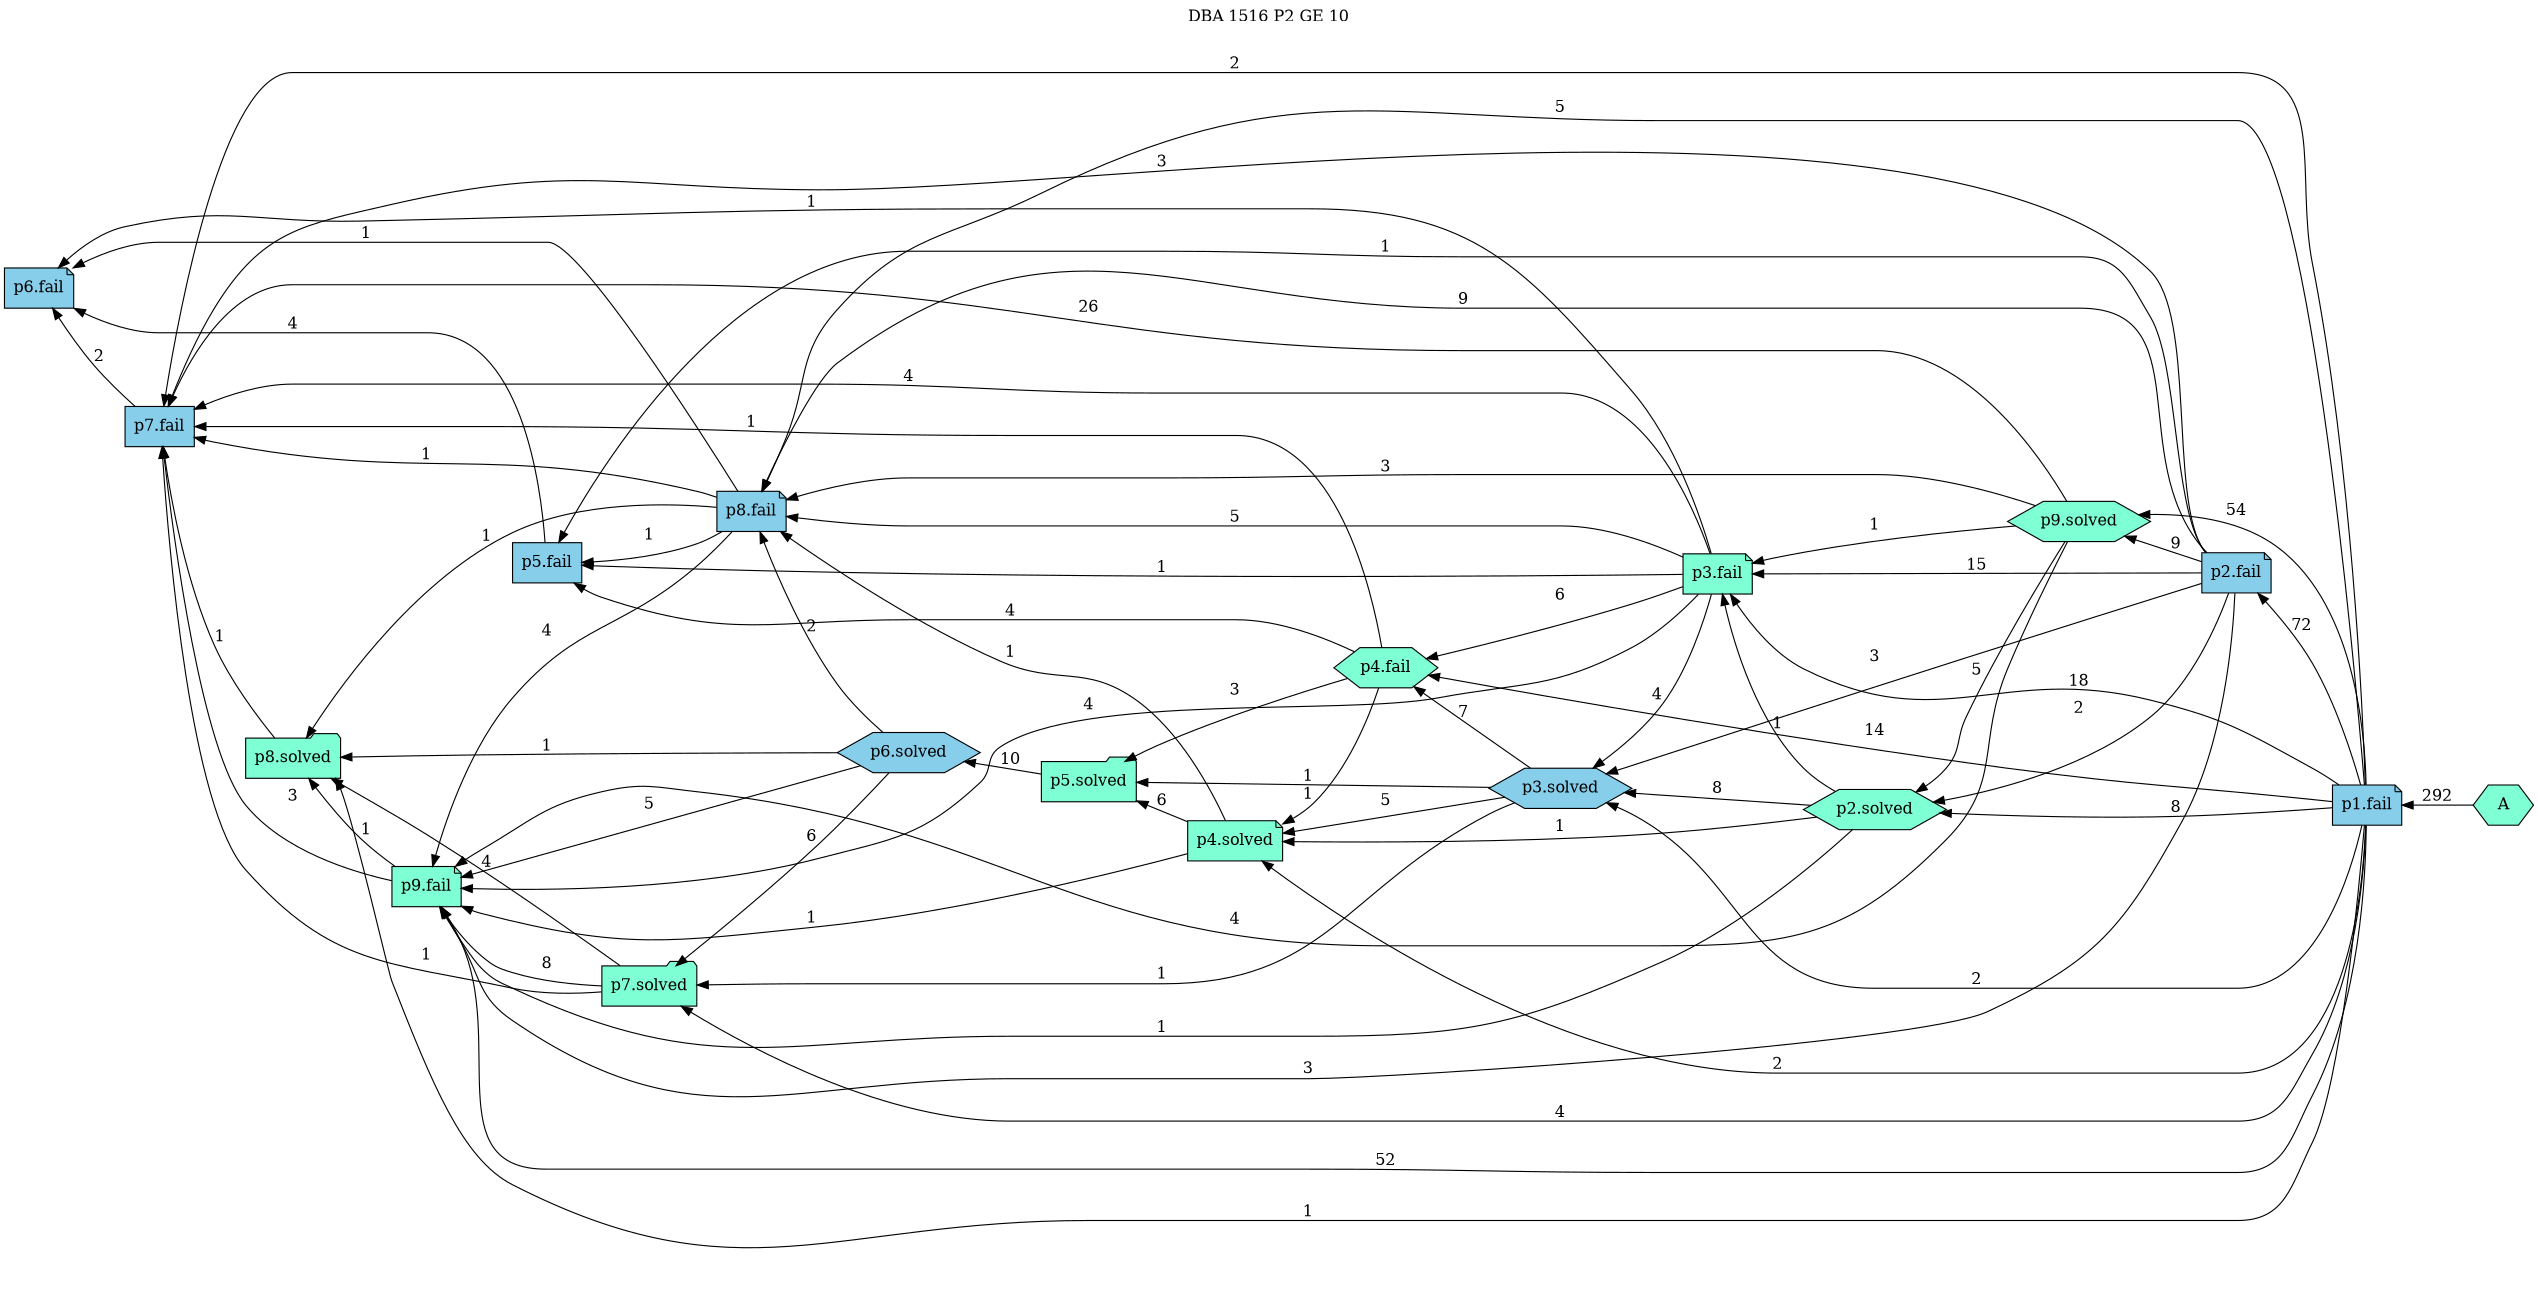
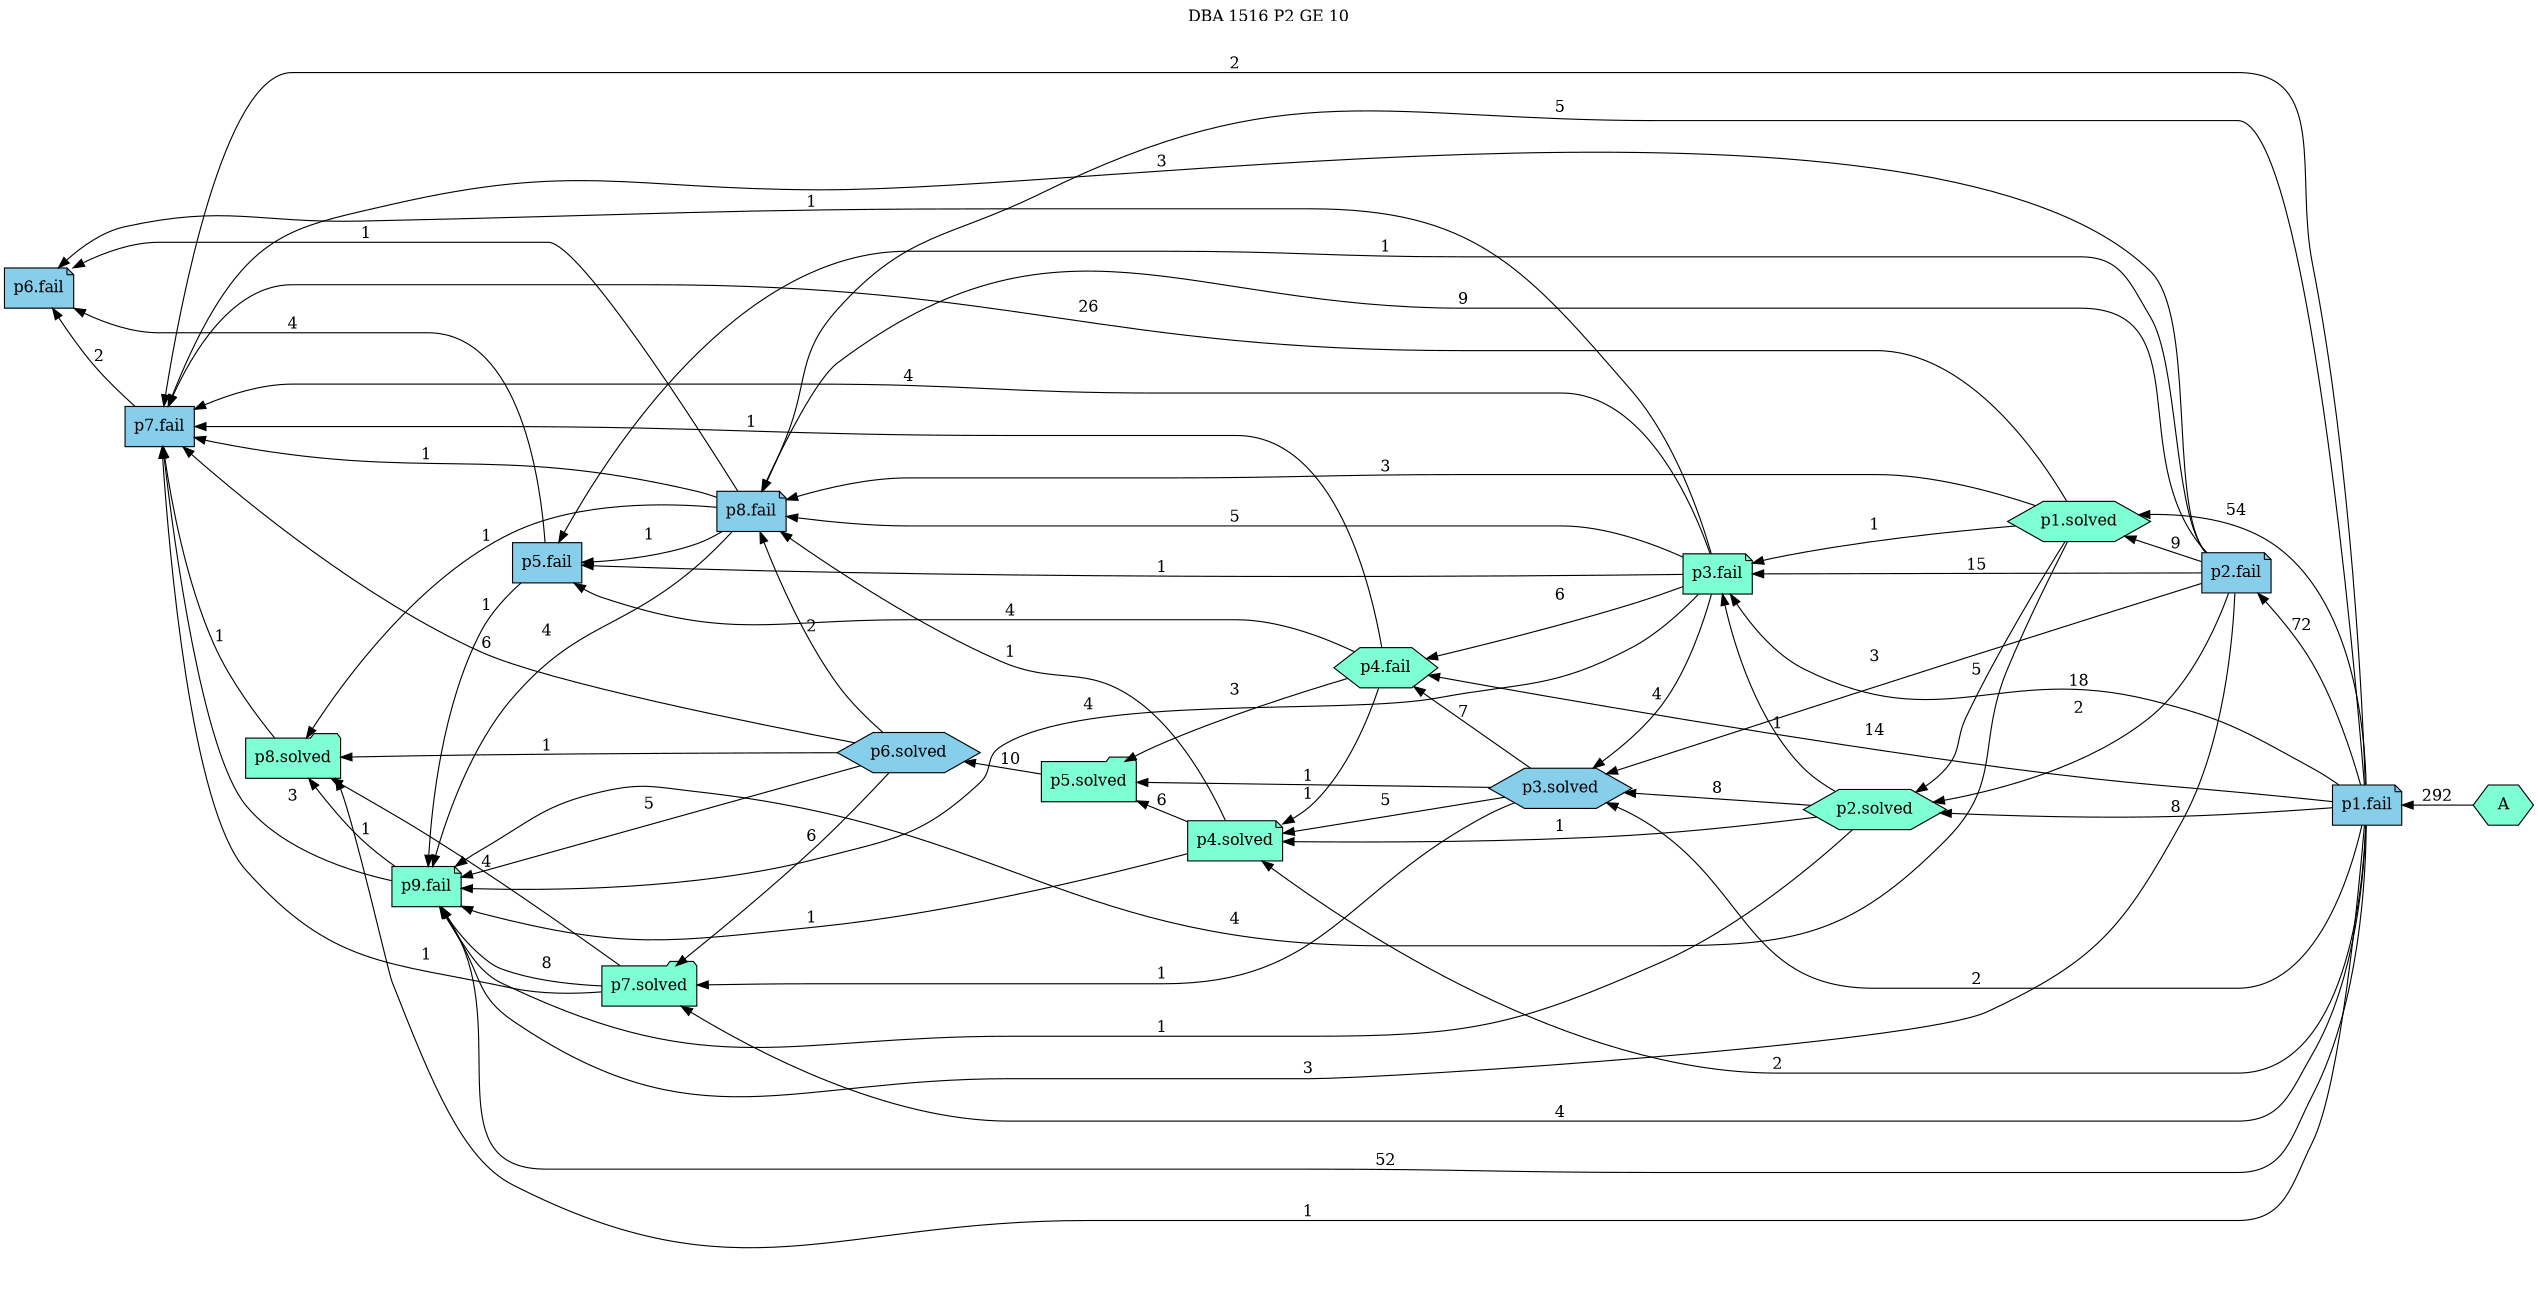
(2079, 522) -> (2079, 522)
none -> (497, 658)
none -> (452, 710)
